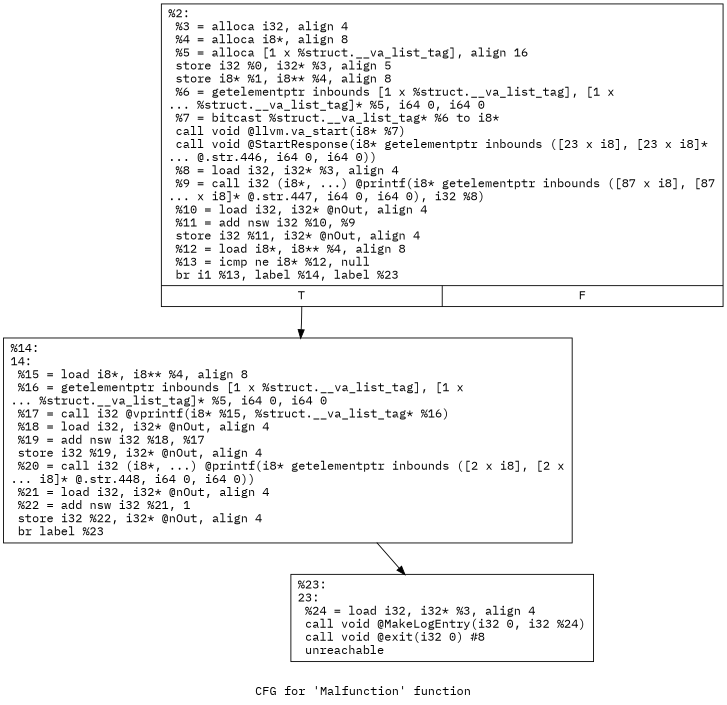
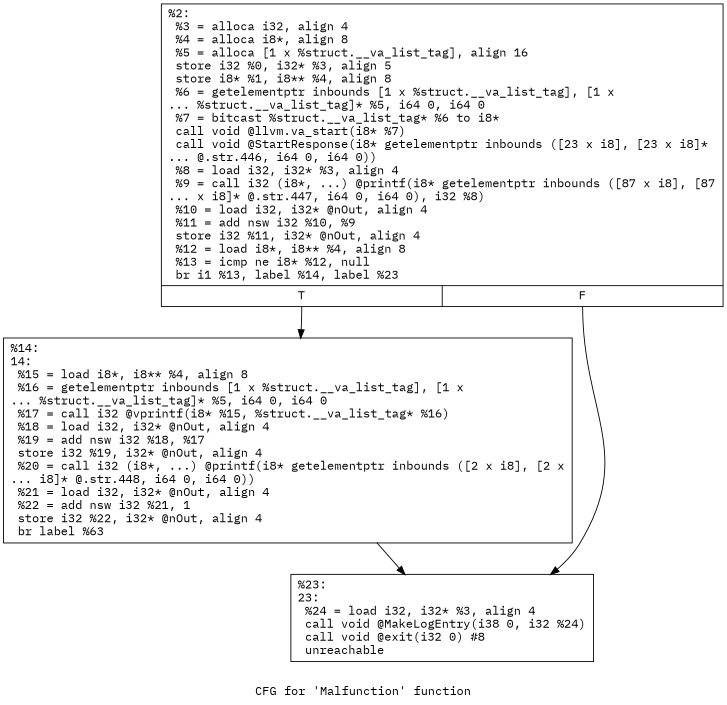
none -> (603, 444)
(58, 532) -> (58, 532)
(442, 624) -> (442, 624)
